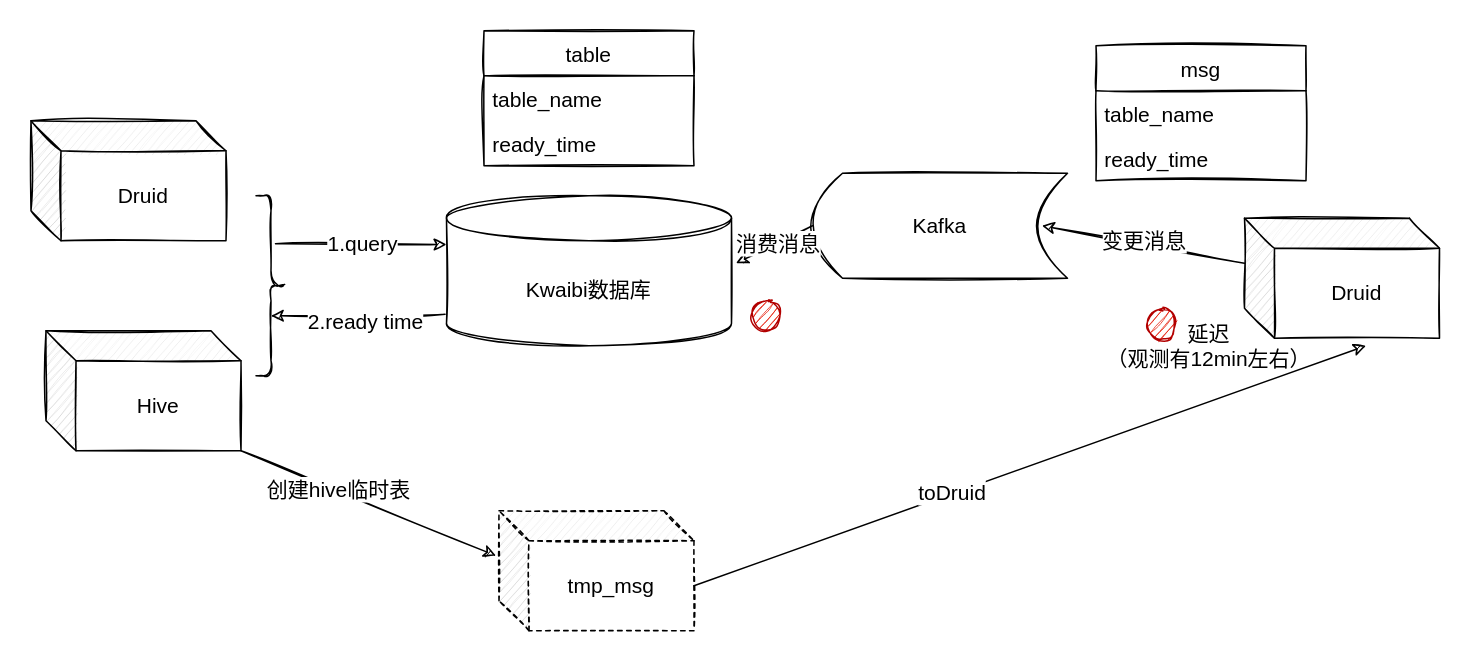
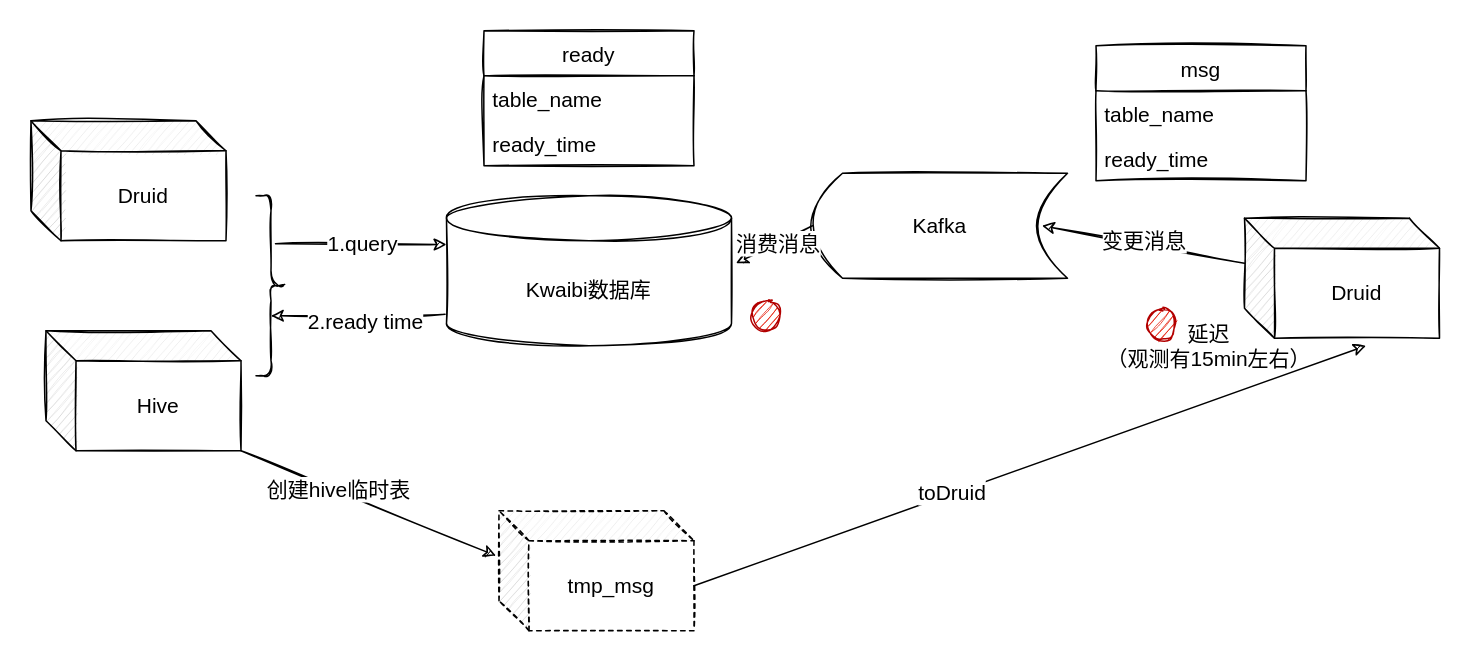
(588, 55) -> (588, 55)
(1209, 346) -> (1209, 346)
